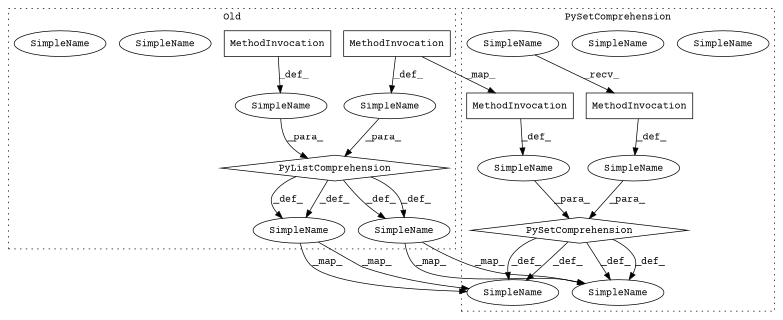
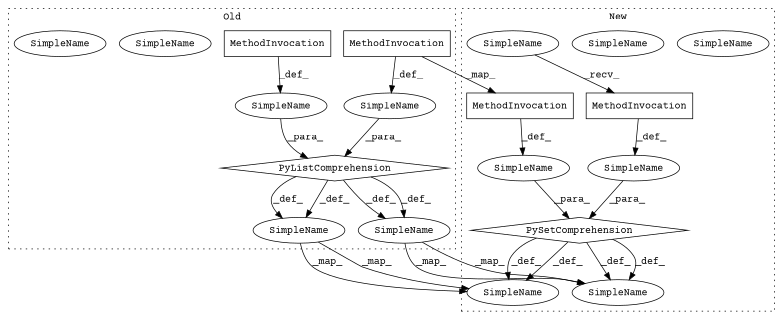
(618, 17) -> (618, 17)
